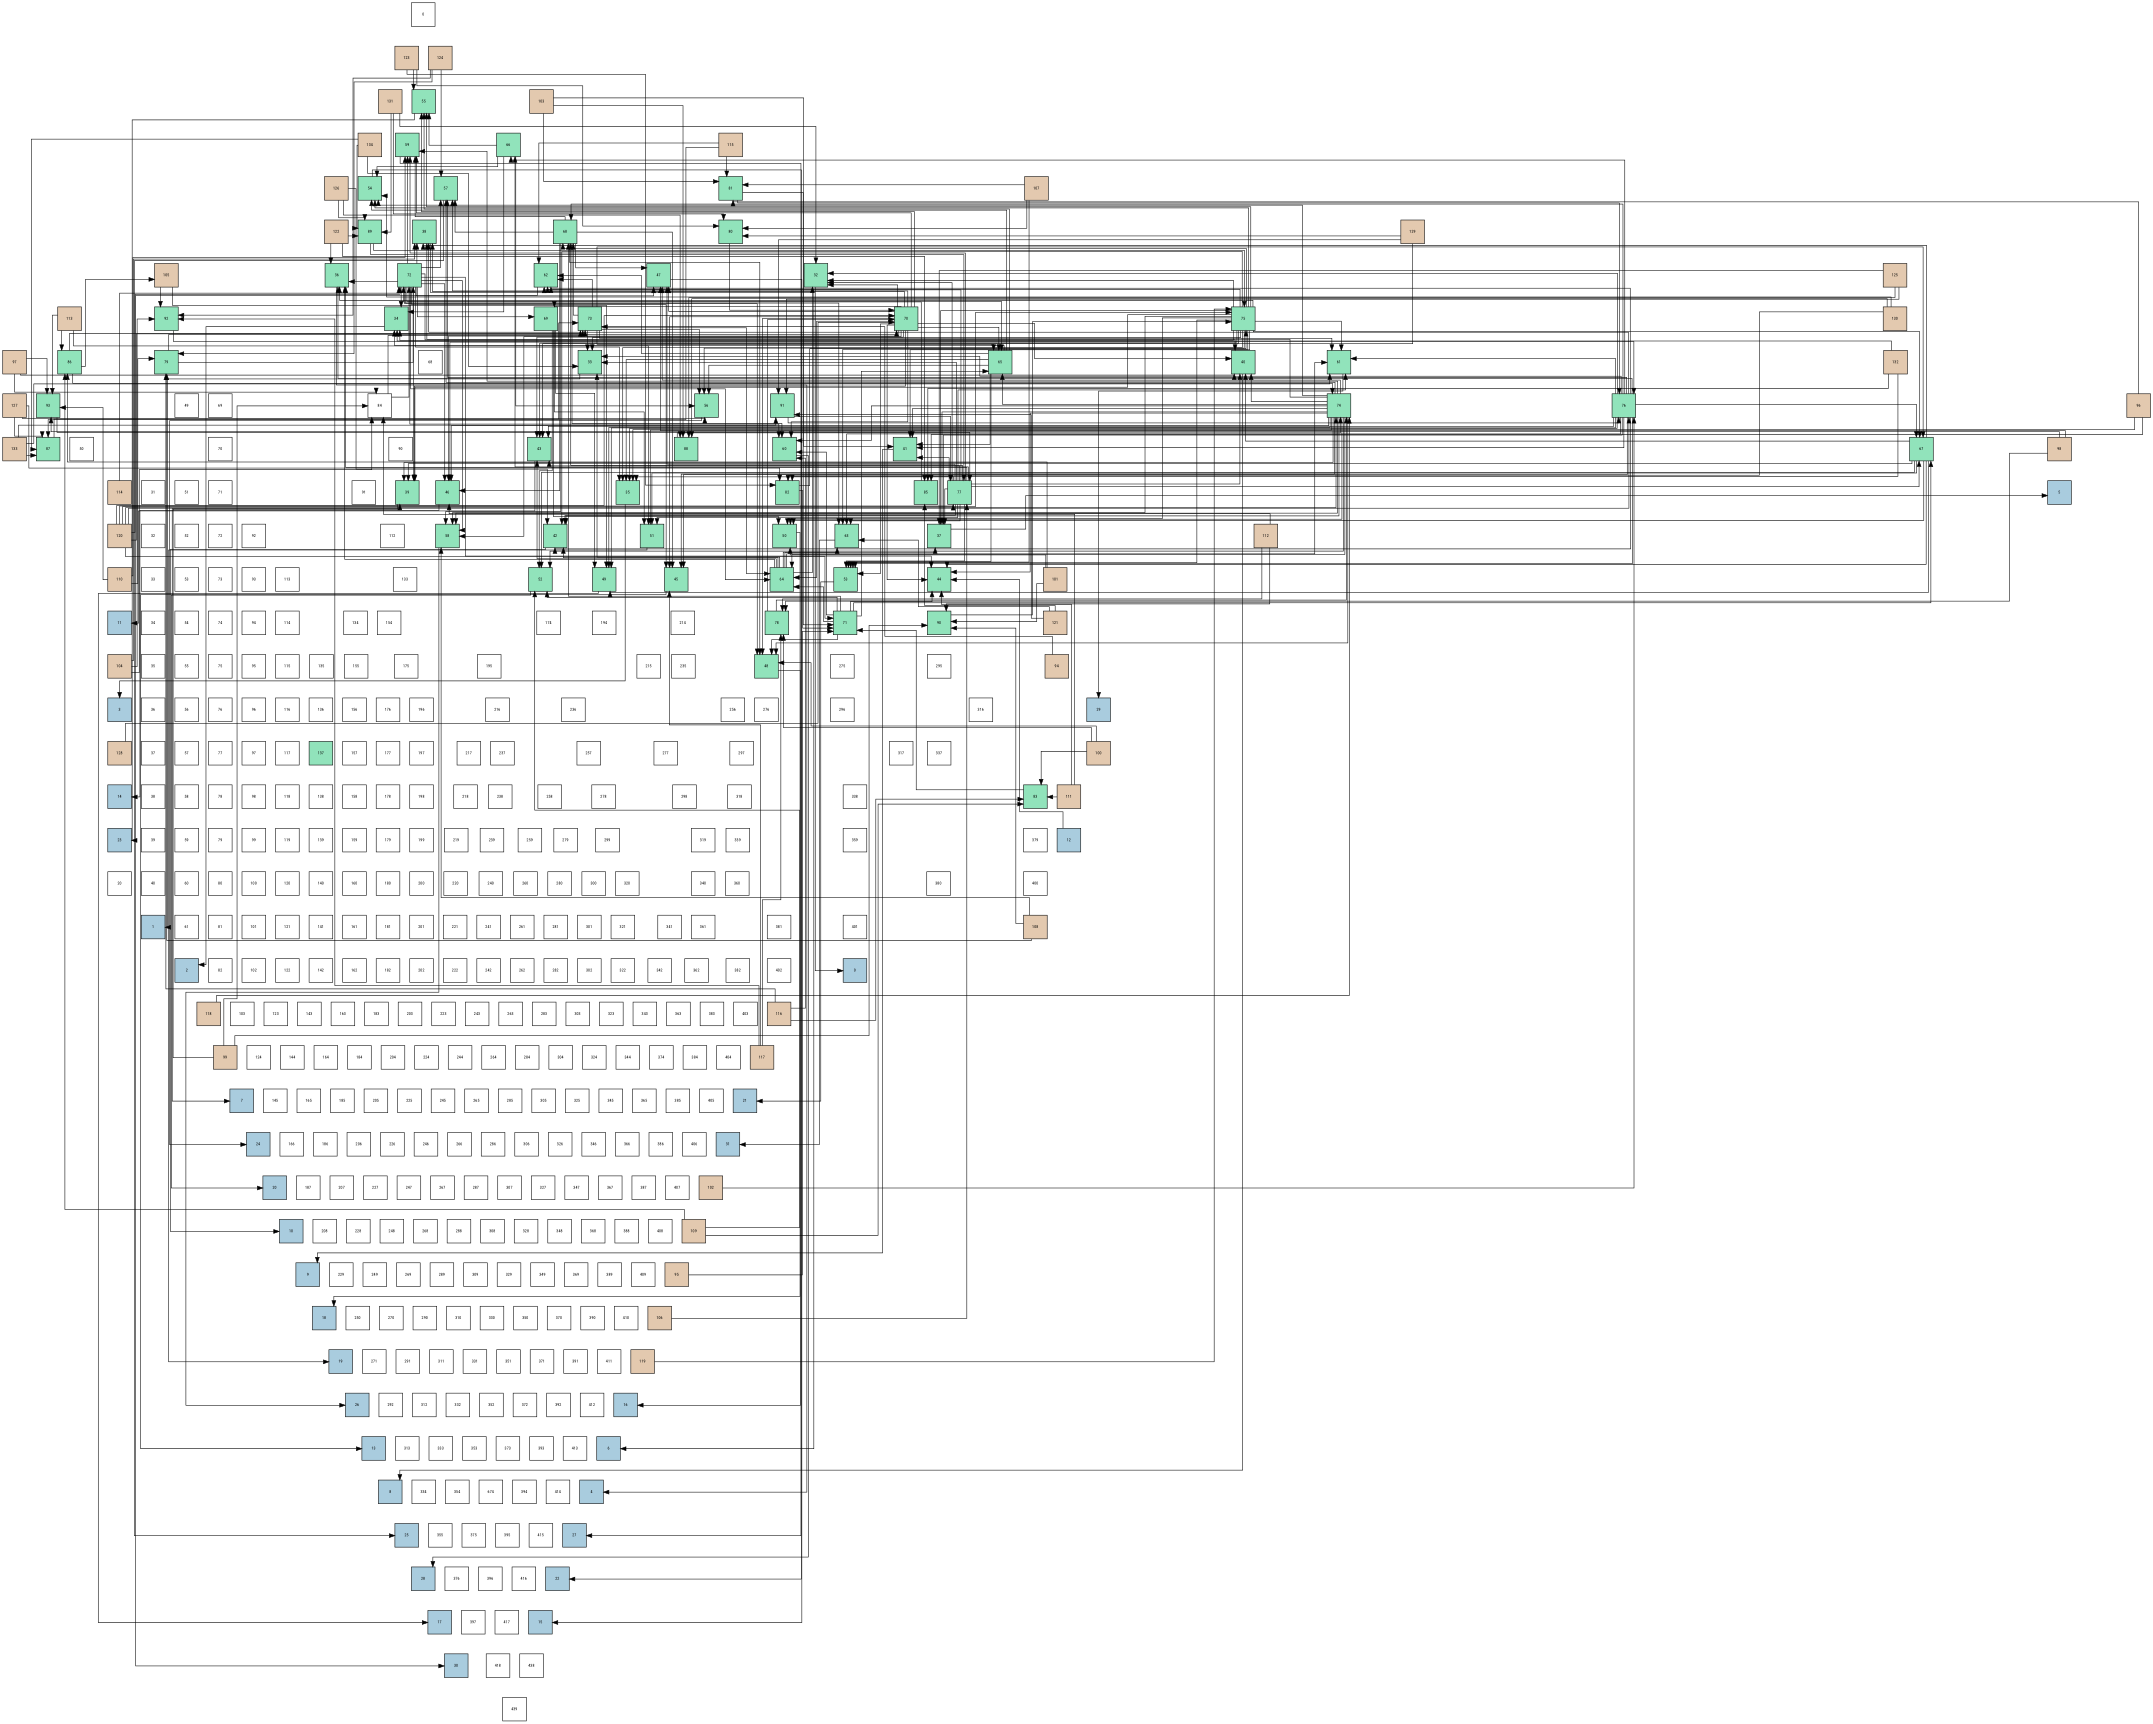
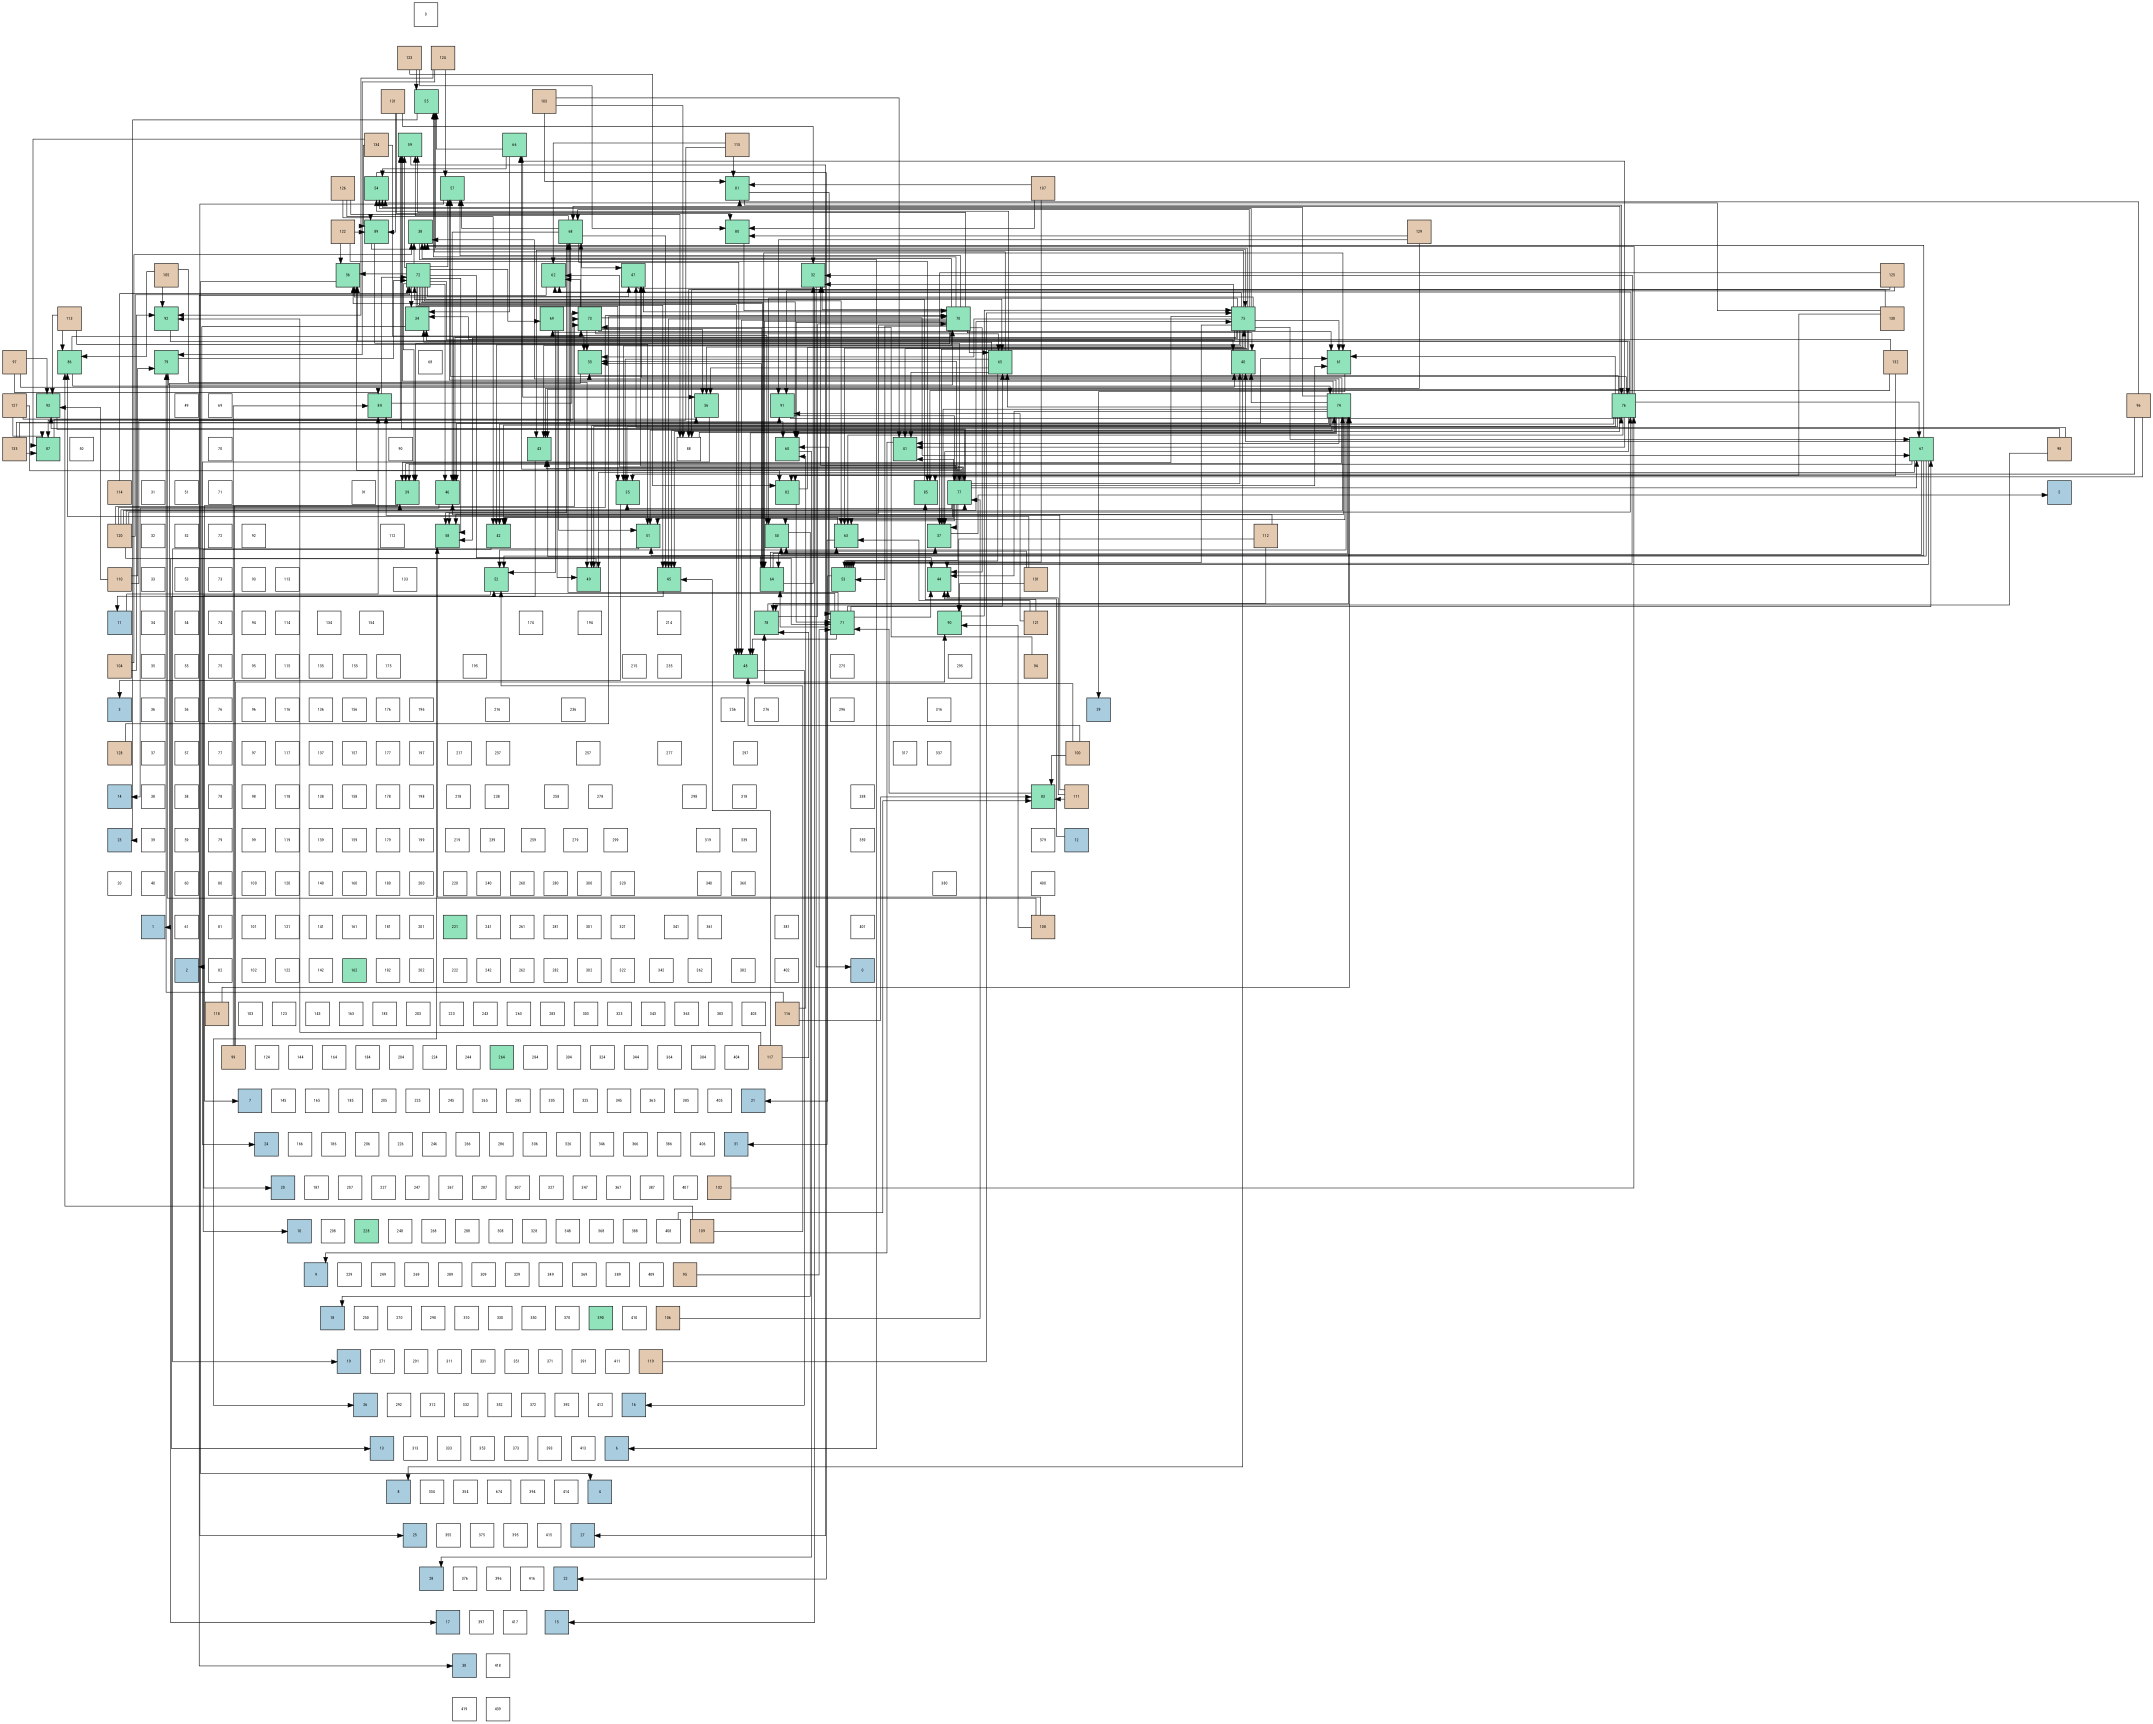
(85, 293) -> (147, 340)
(642, 323) -> none
(380, 406) -> (380, 406)
(686, 449) -> (689, 449)
(174, 470) -> (378, 588)
(673, 558) -> (674, 518)
(321, 753) -> (321, 753)
(455, 927) -> (455, 927)
(354, 970) -> (354, 970)
(878, 1036) -> (883, 1041)
(494, 1057) -> (502, 1057)
(661, 1057) -> (670, 1057)
(358, 1231) -> (367, 1231)
(593, 1318) -> (601, 1318)
(532, 1666) -> none
none -> (464, 1709)
